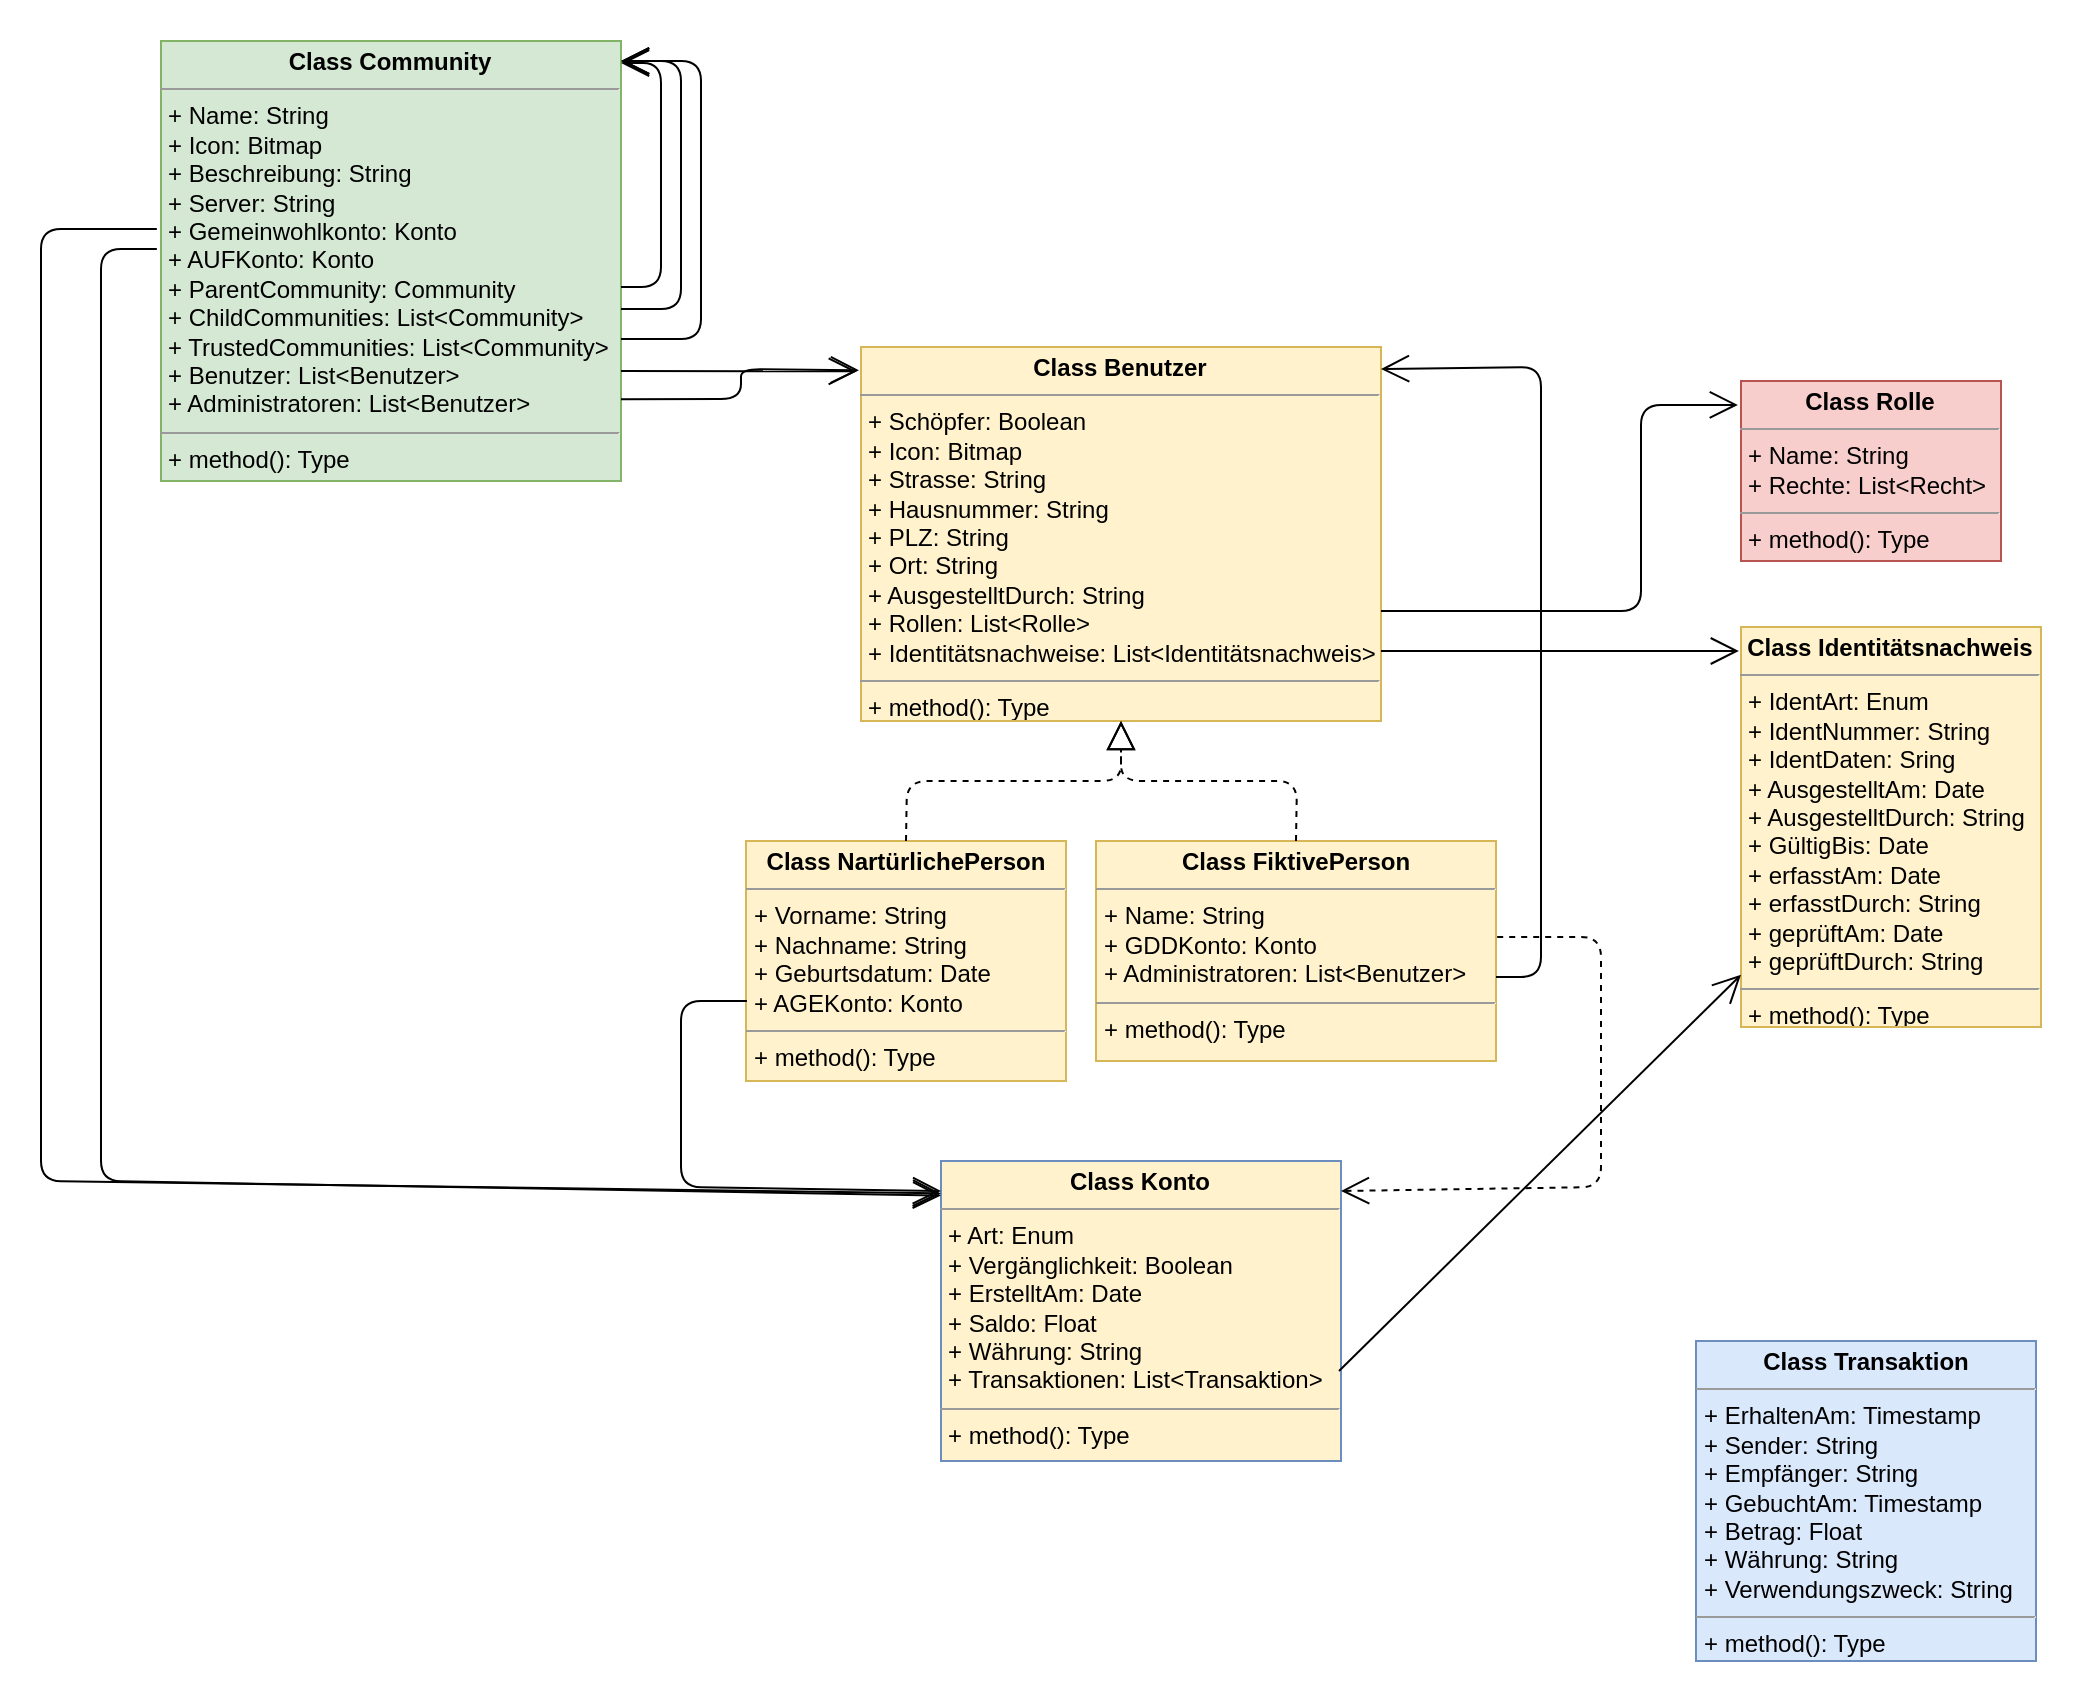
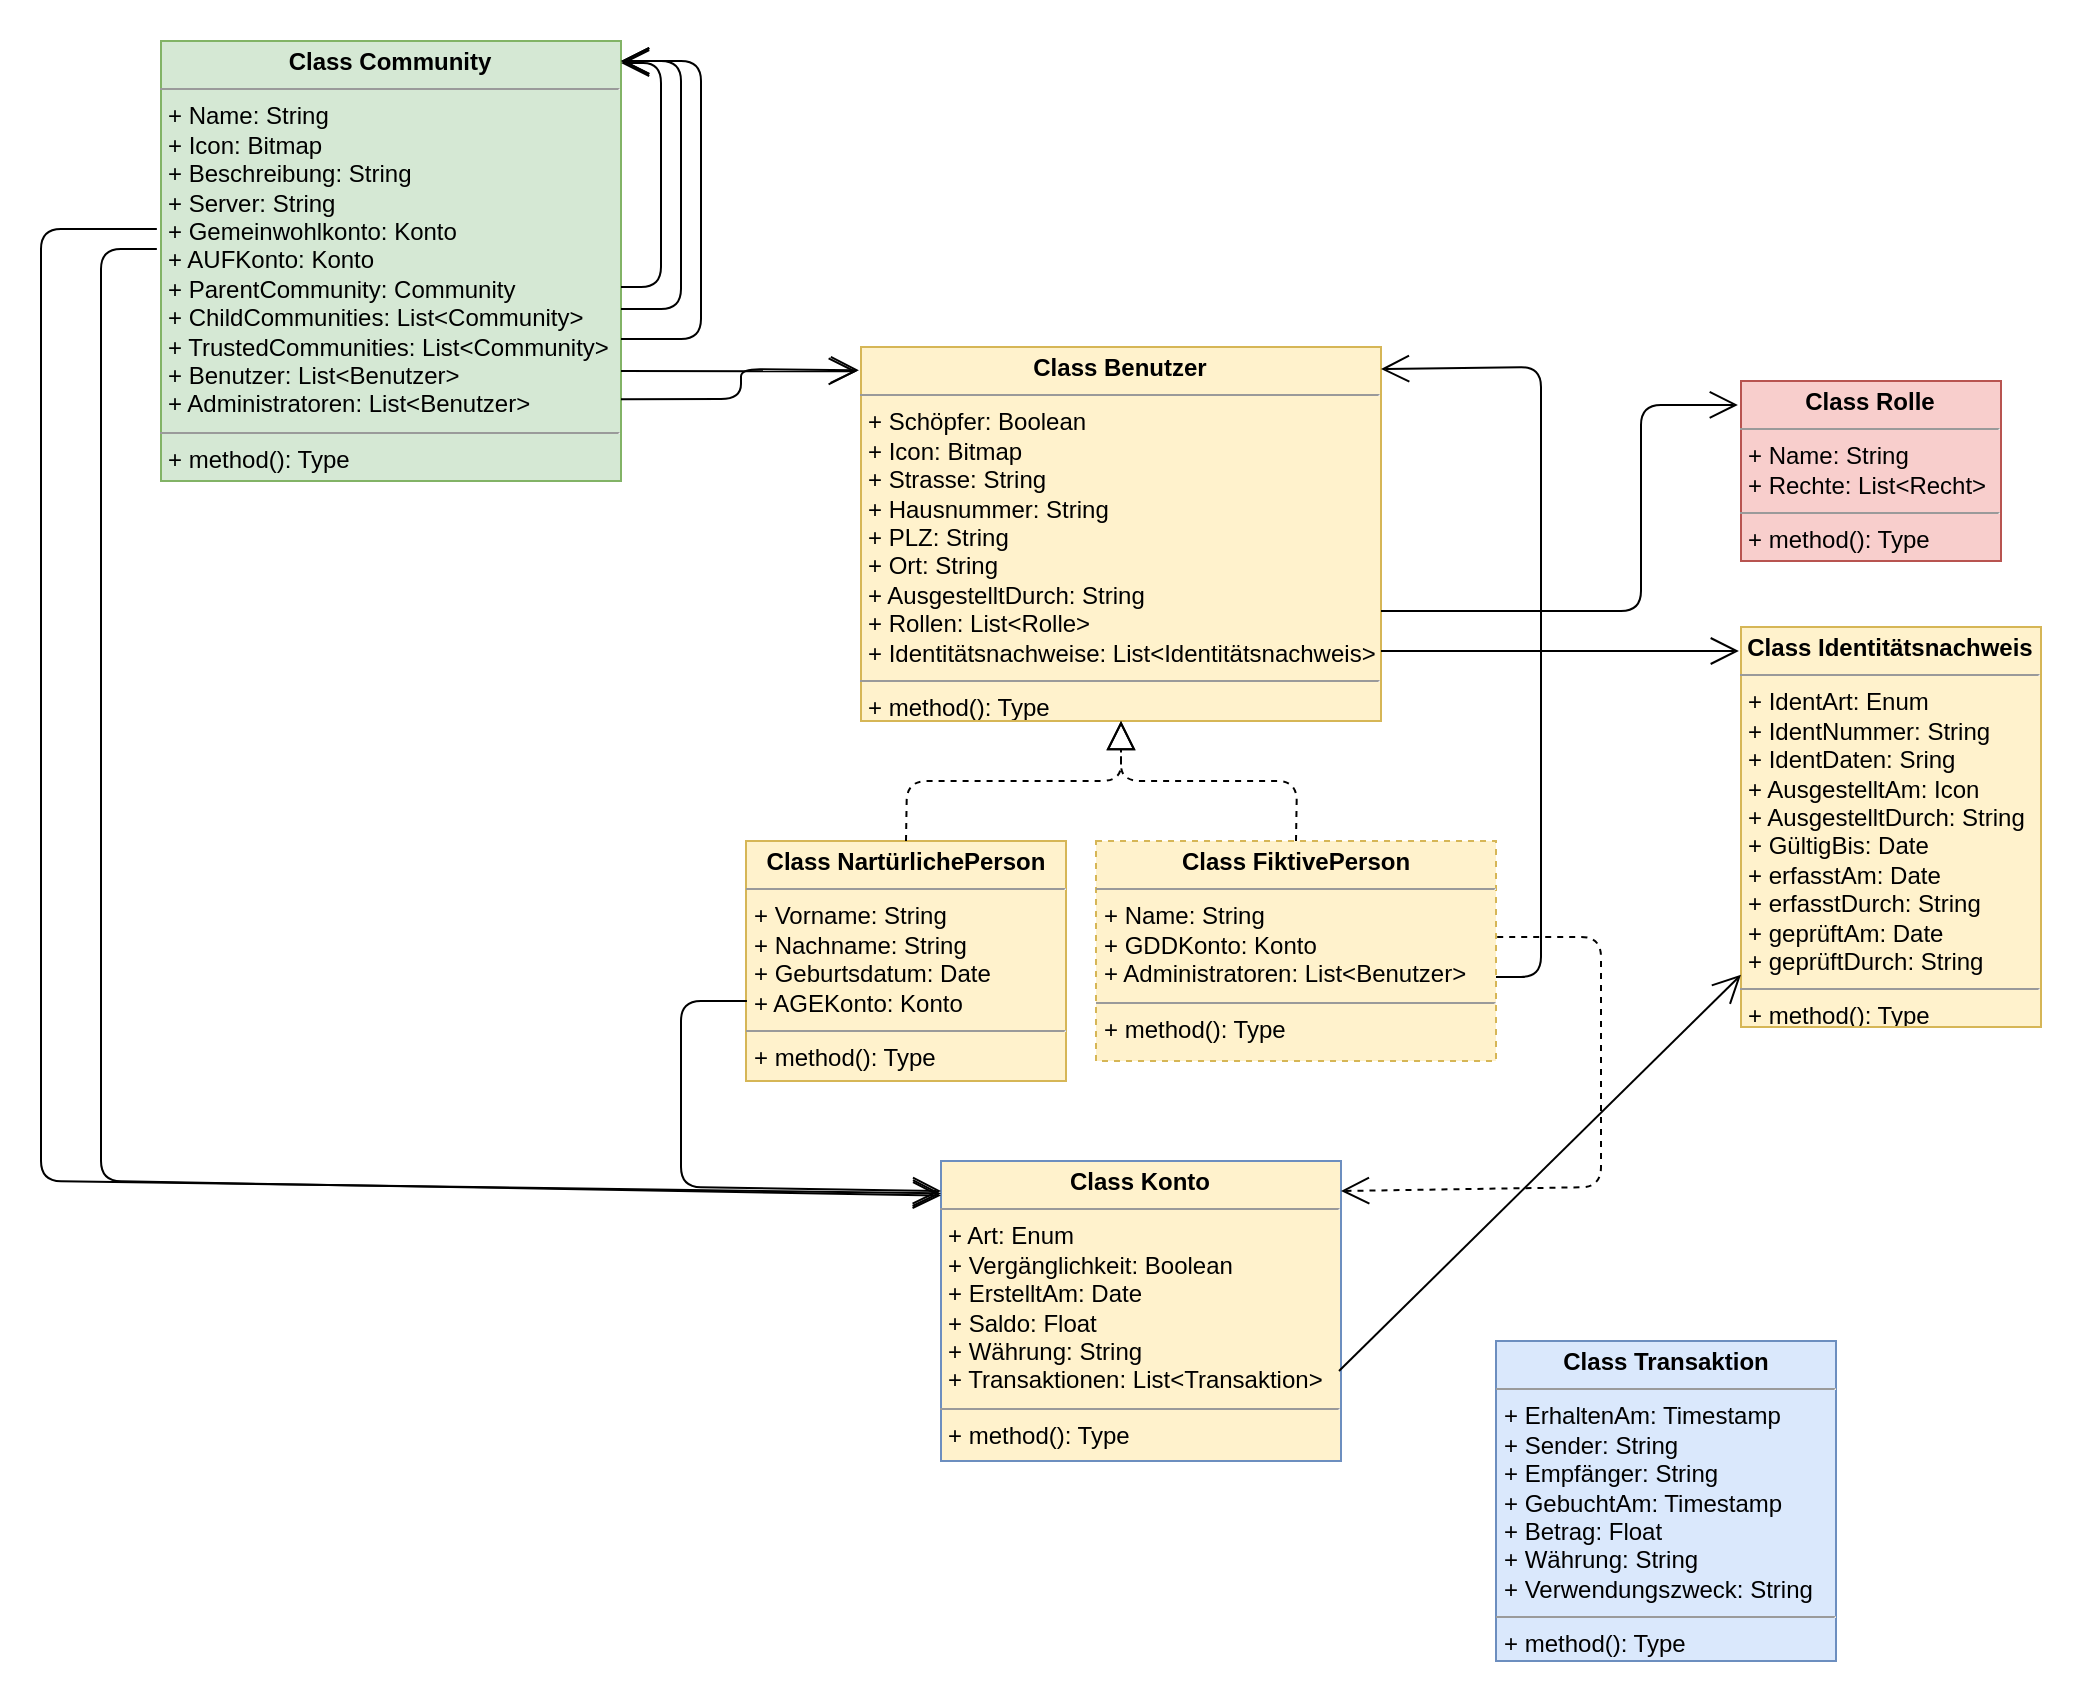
(1897, 800) -> (1897, 800)
(1296, 951) -> (1296, 951)
(1866, 1501) -> (1666, 1501)
